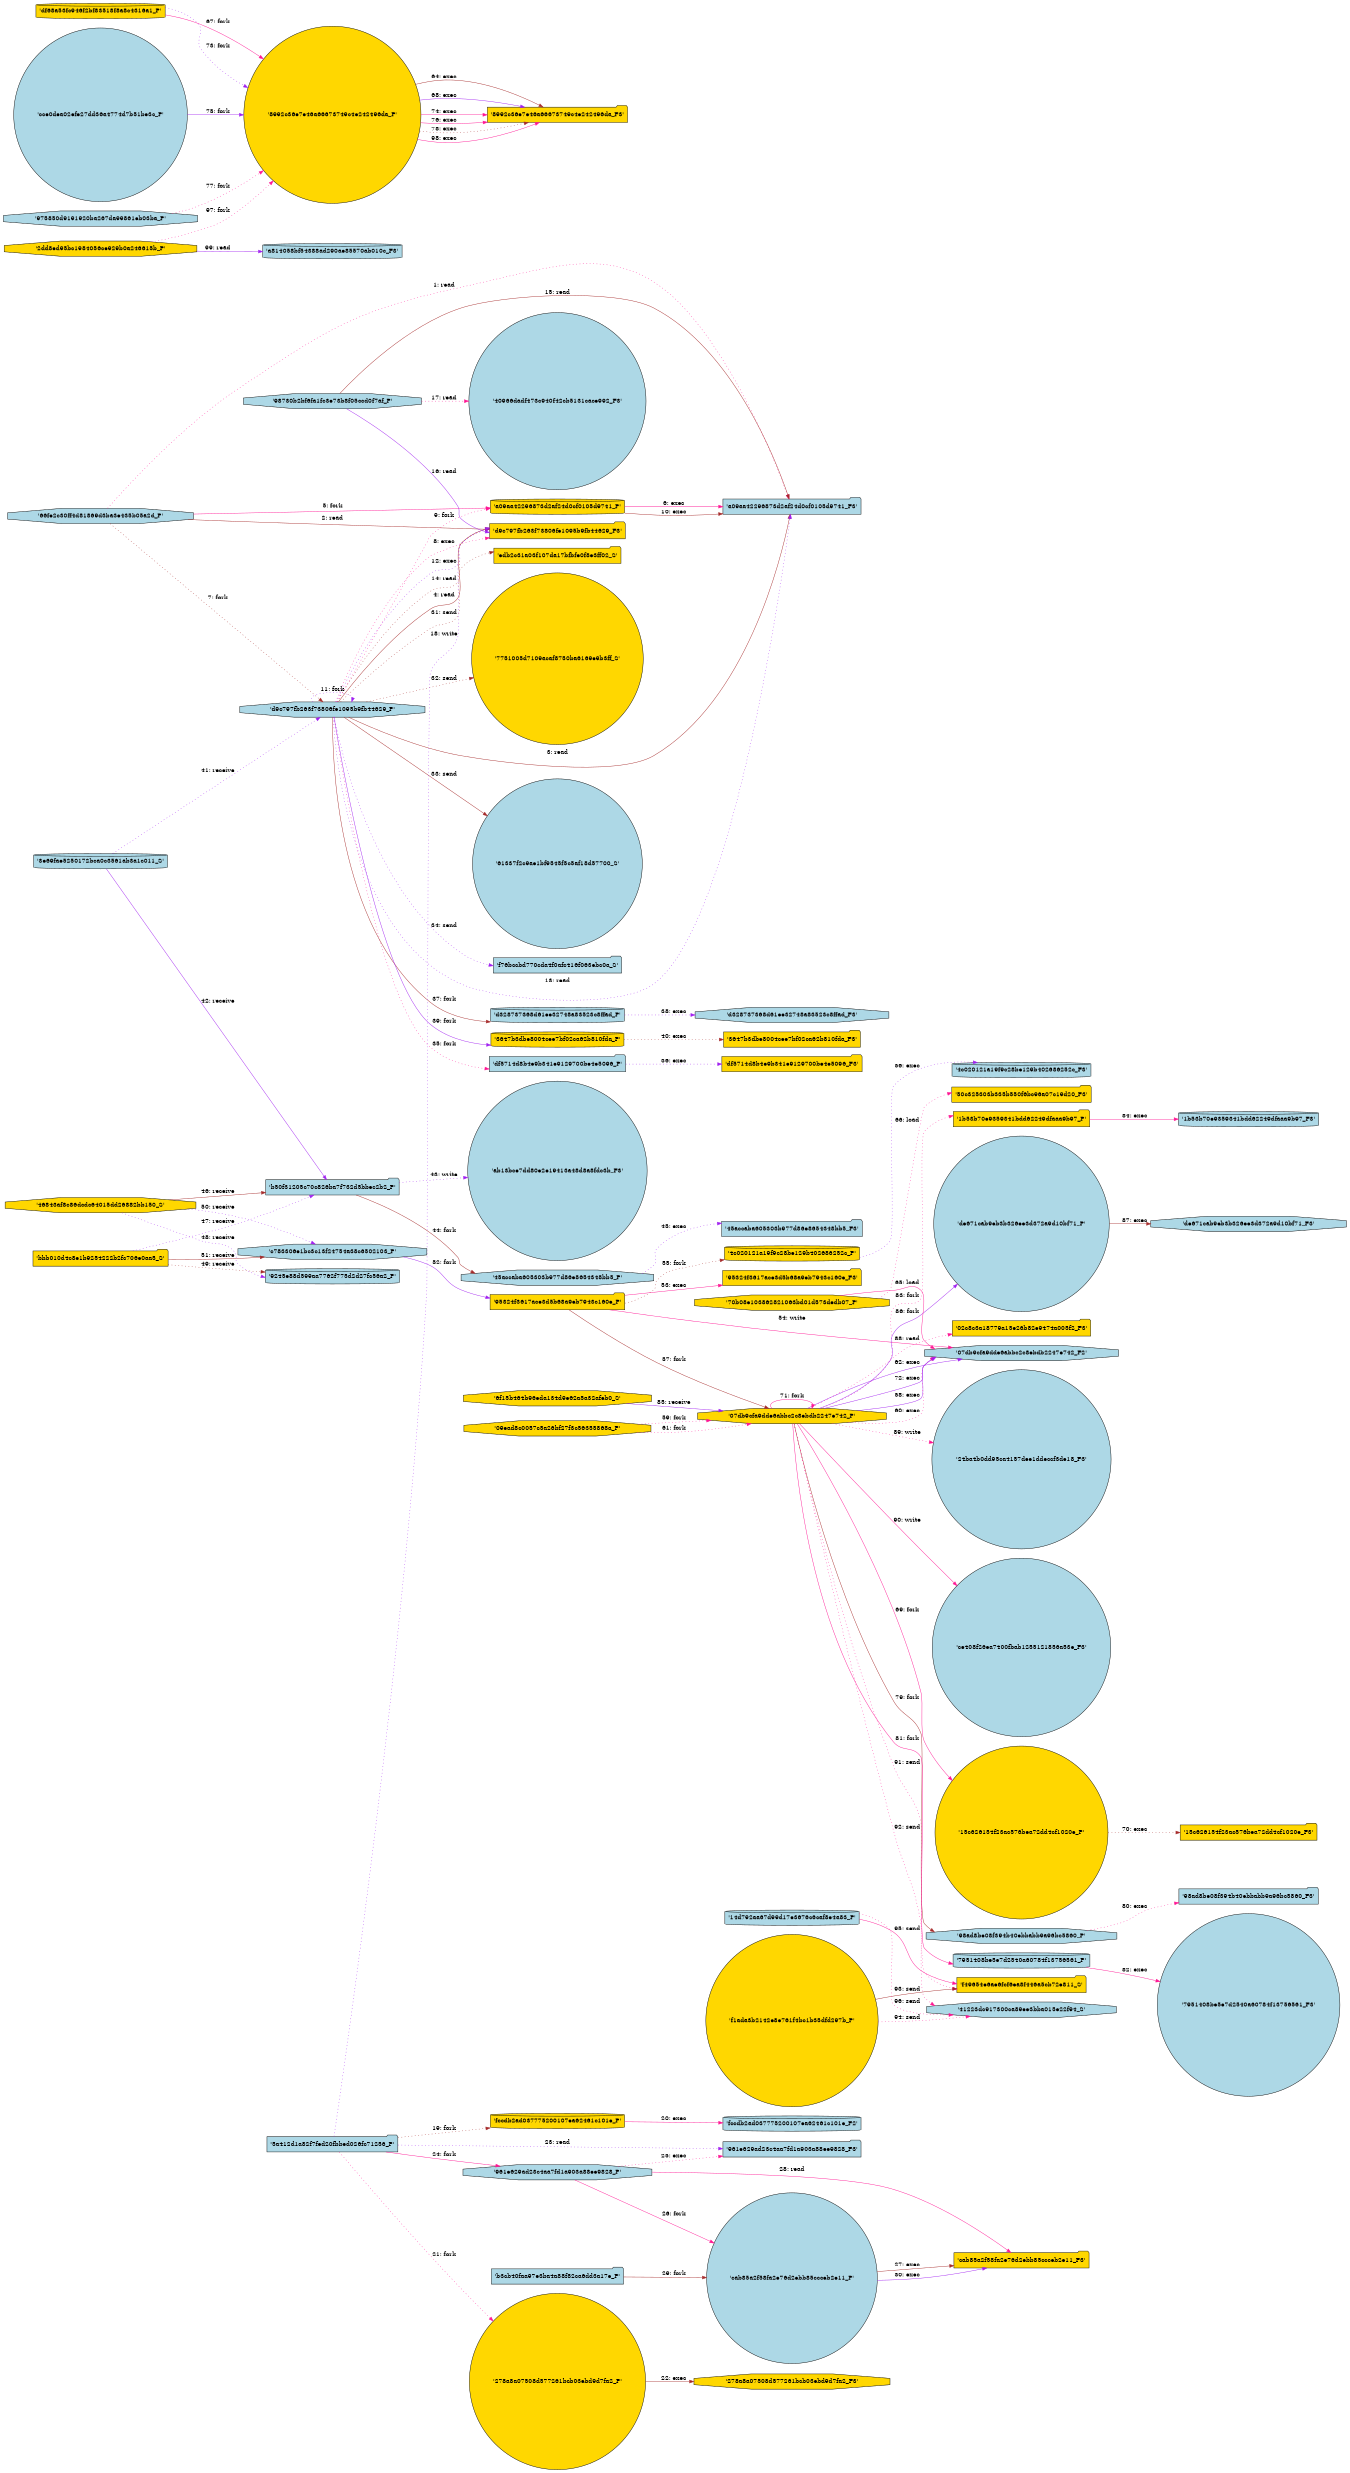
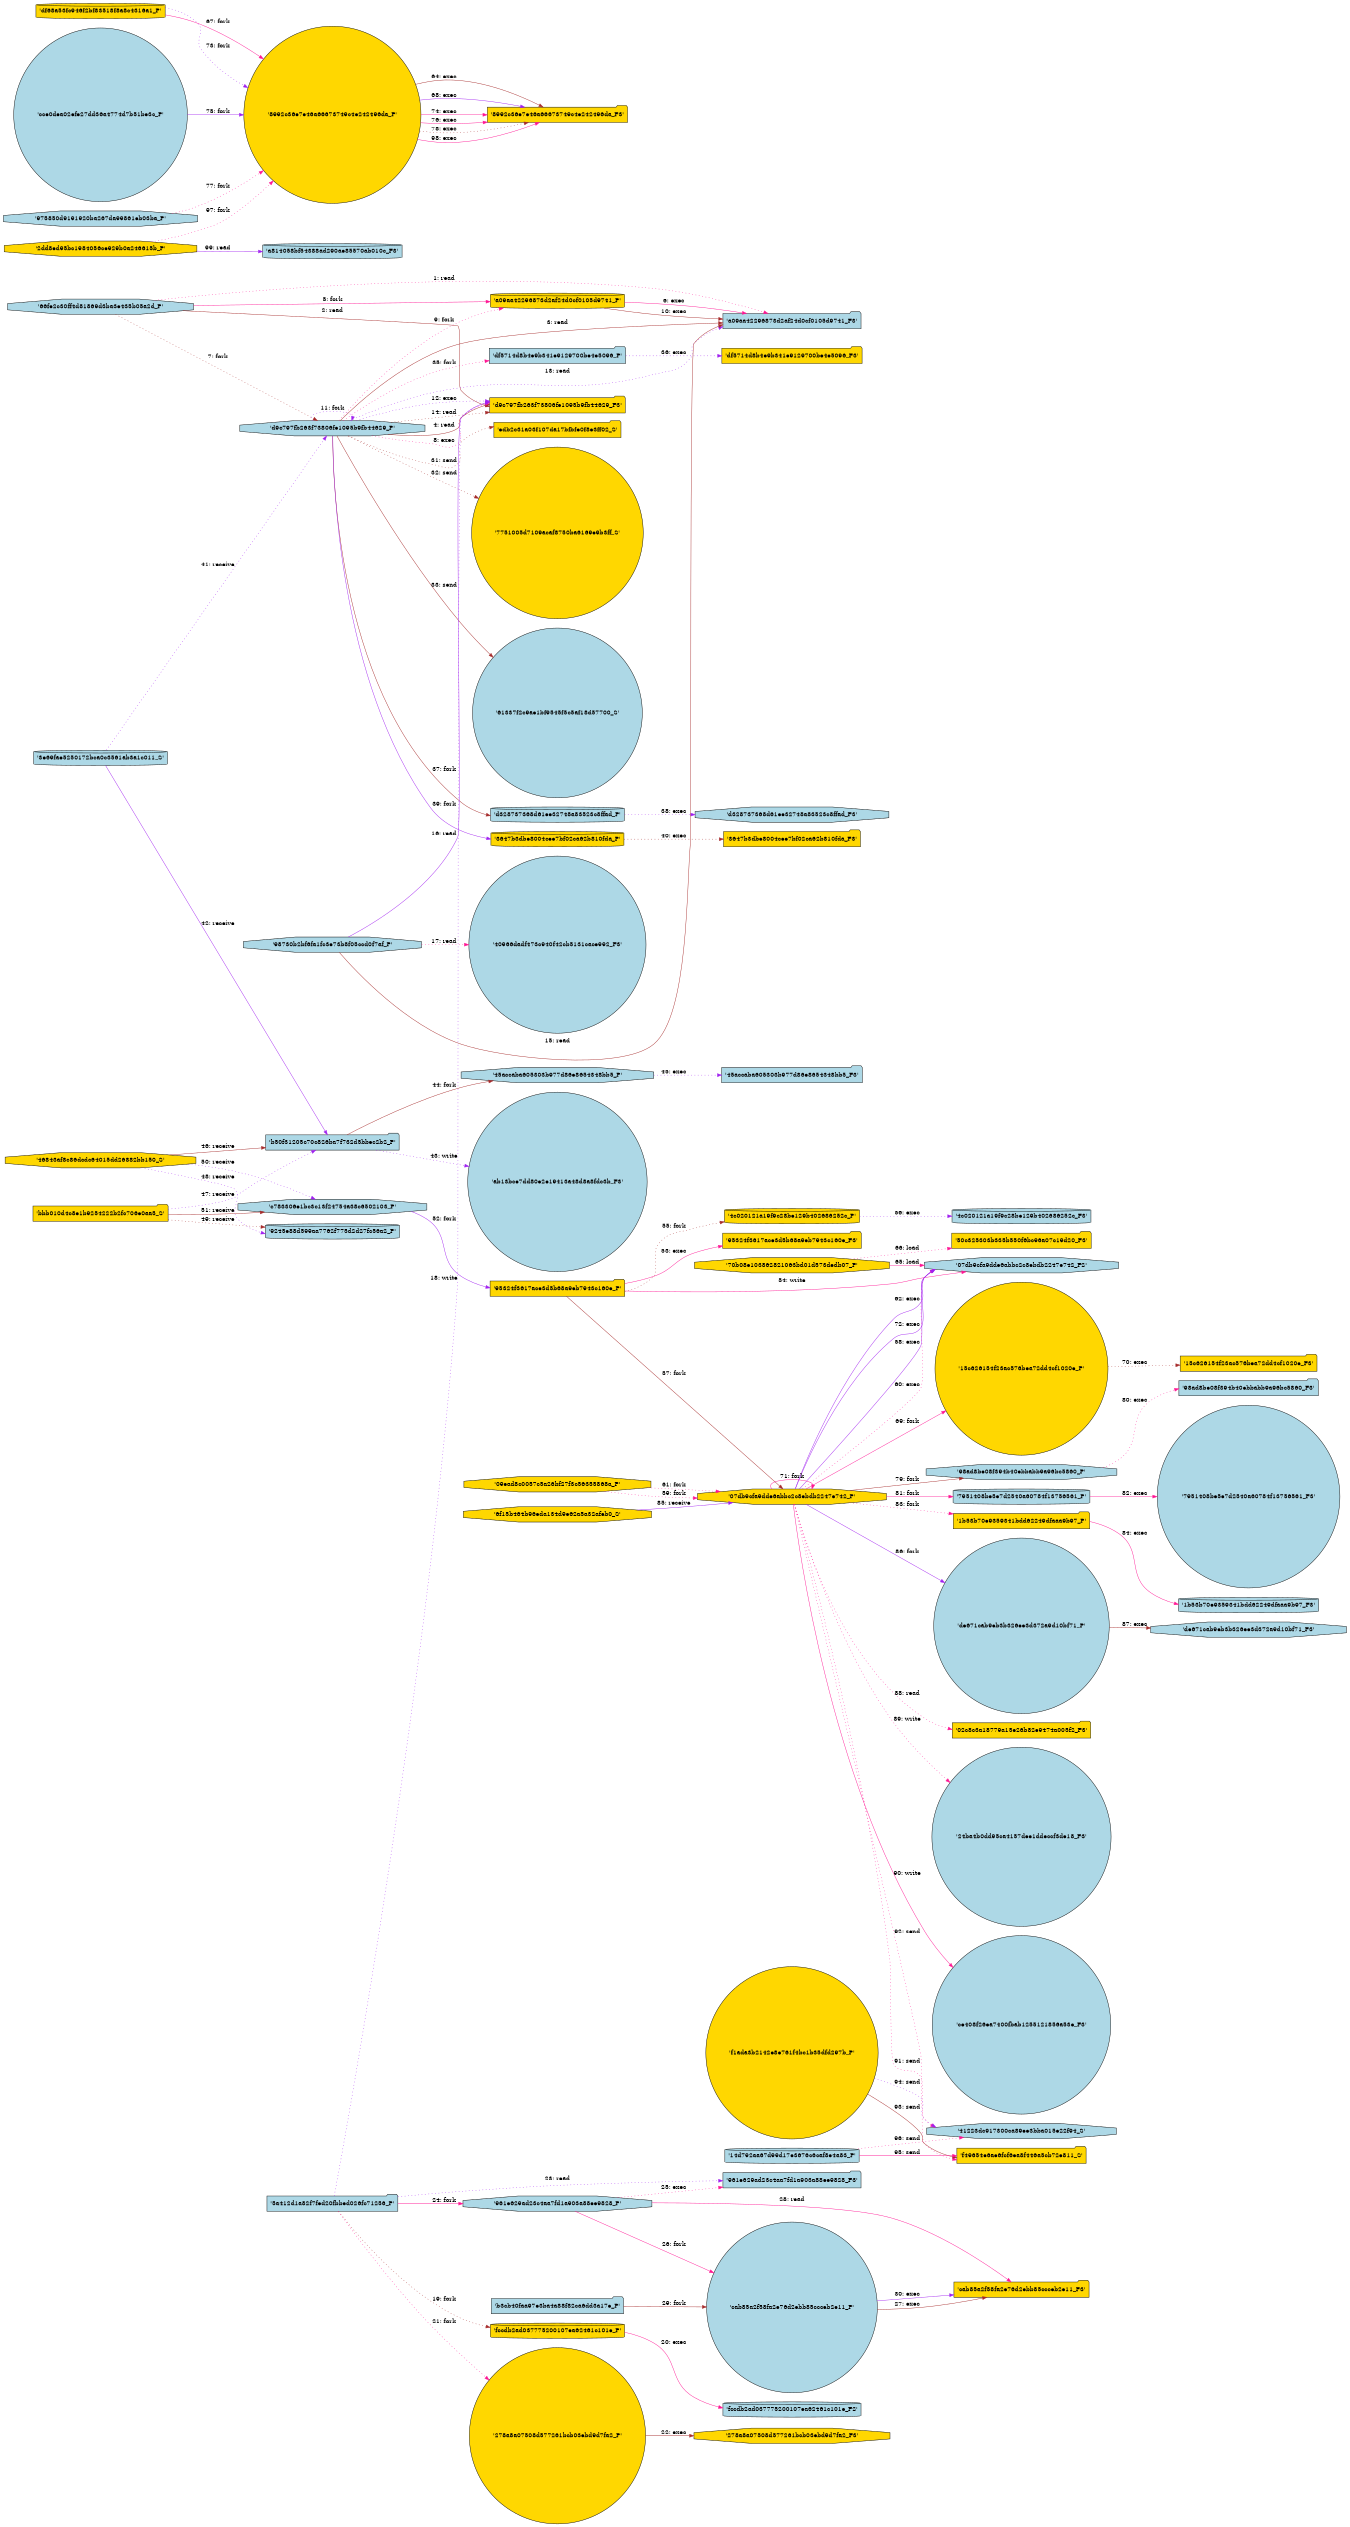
(557, 965) -> none
(922, 2021) -> (913, 2093)
